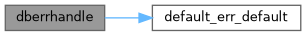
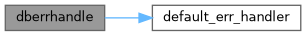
(227, 18) -> (227, 18)
